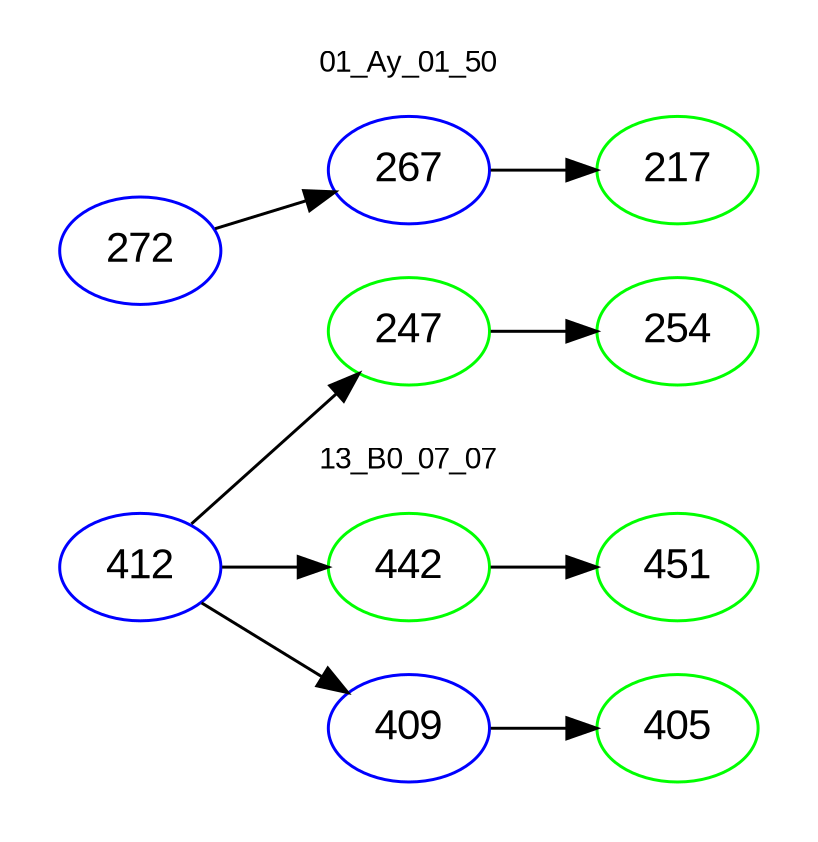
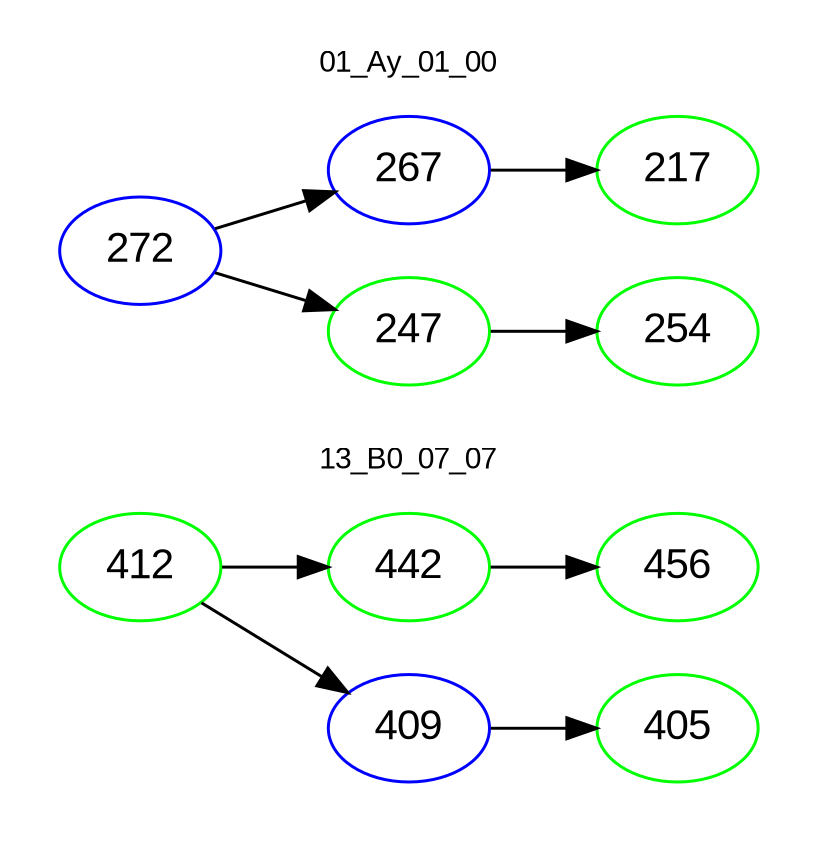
(409, 64) -> (409, 64)
(264, 459) -> (260, 287)
(140, 567) -> (140, 567)
(678, 567) -> (678, 567)
